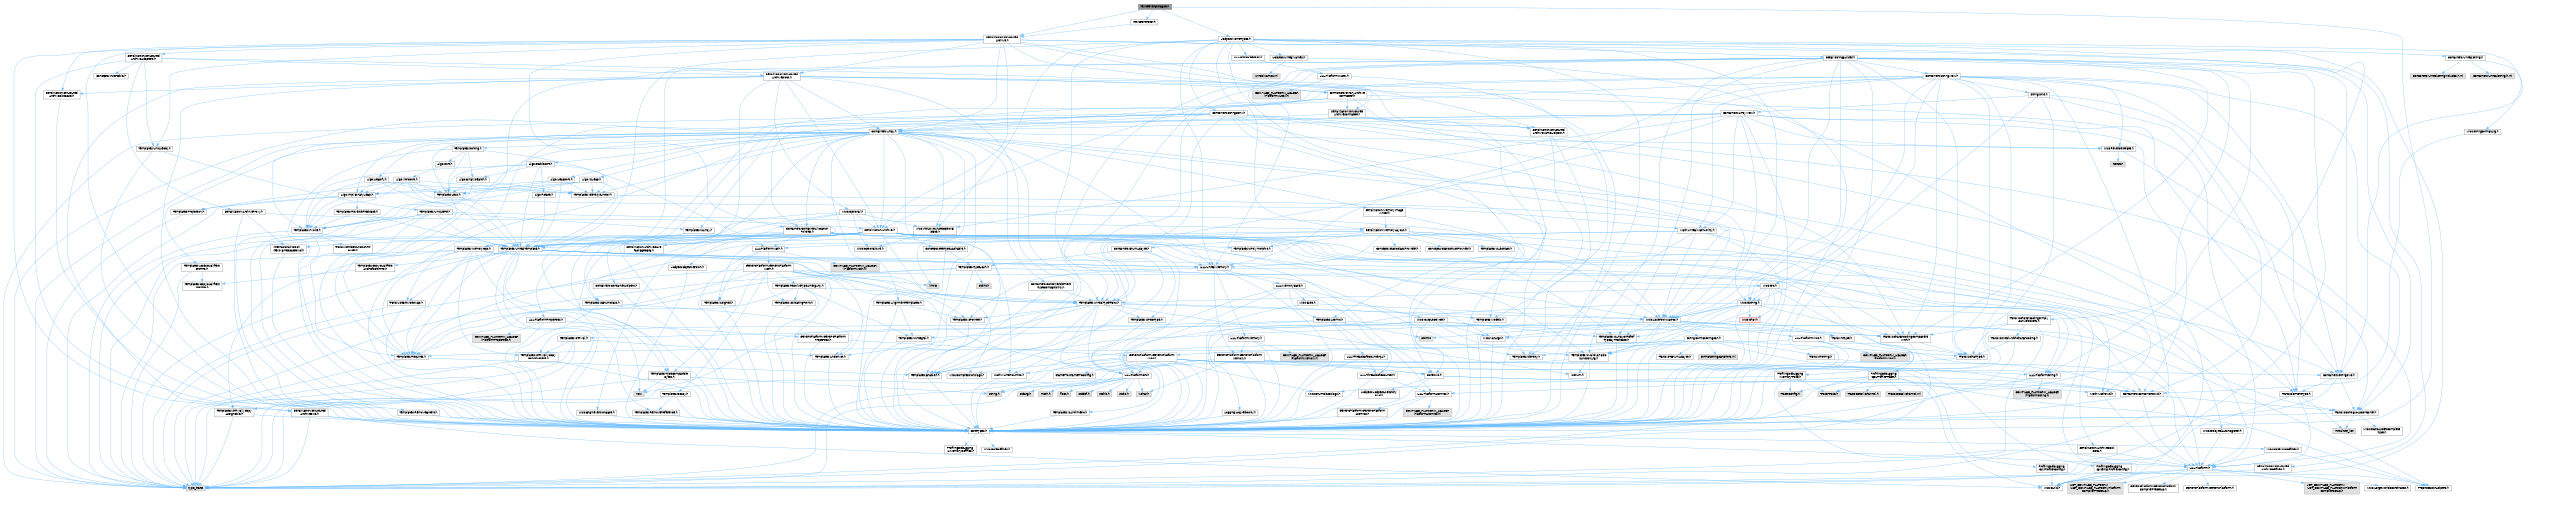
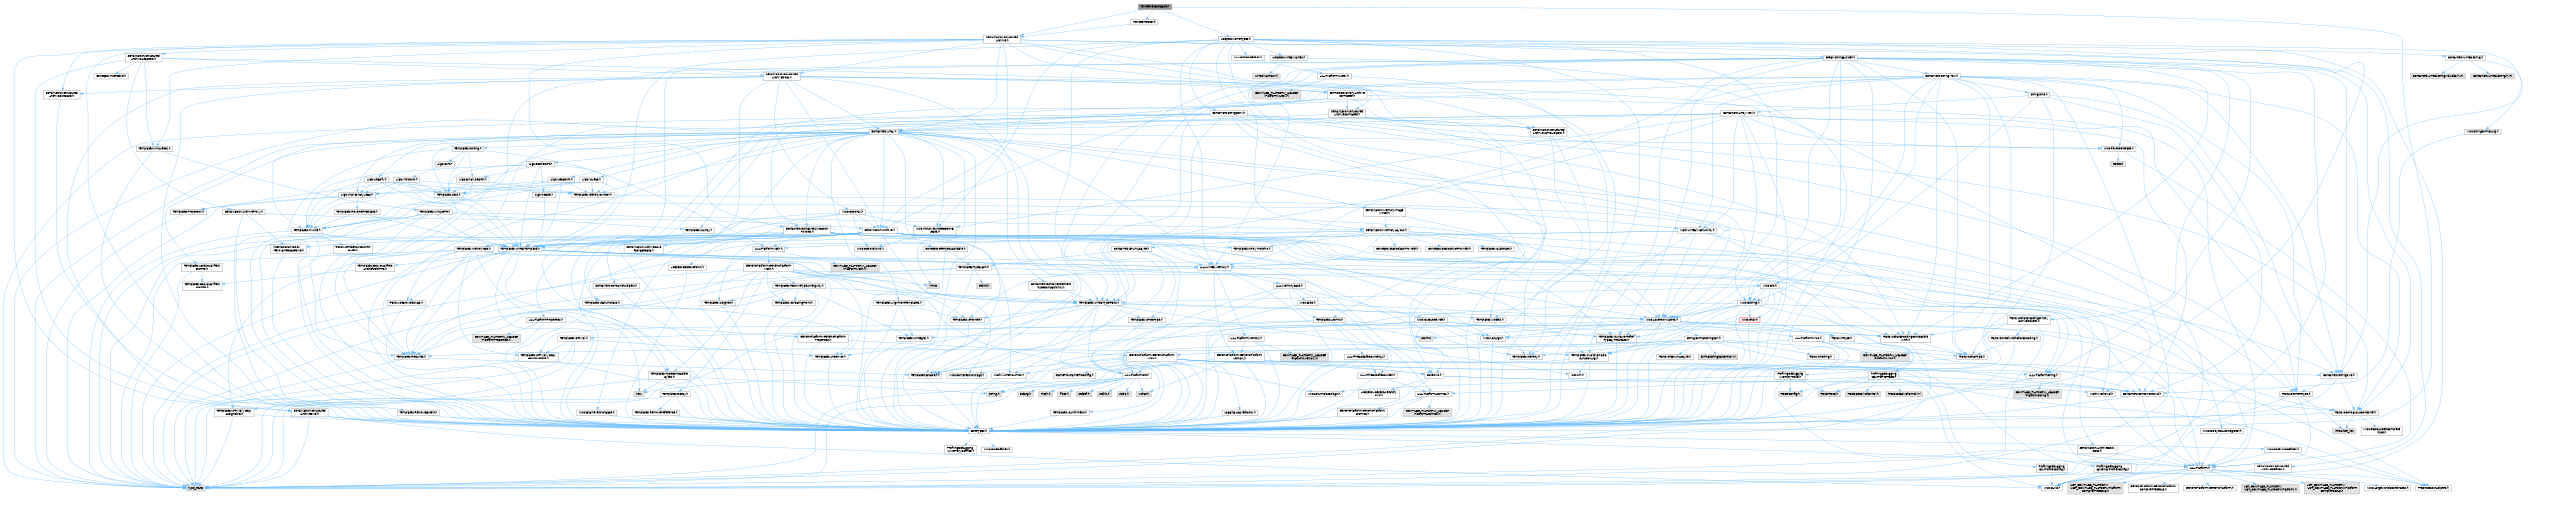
(736, 268) -> (760, 294)
(573, 327) -> none
none -> (2270, 488)
